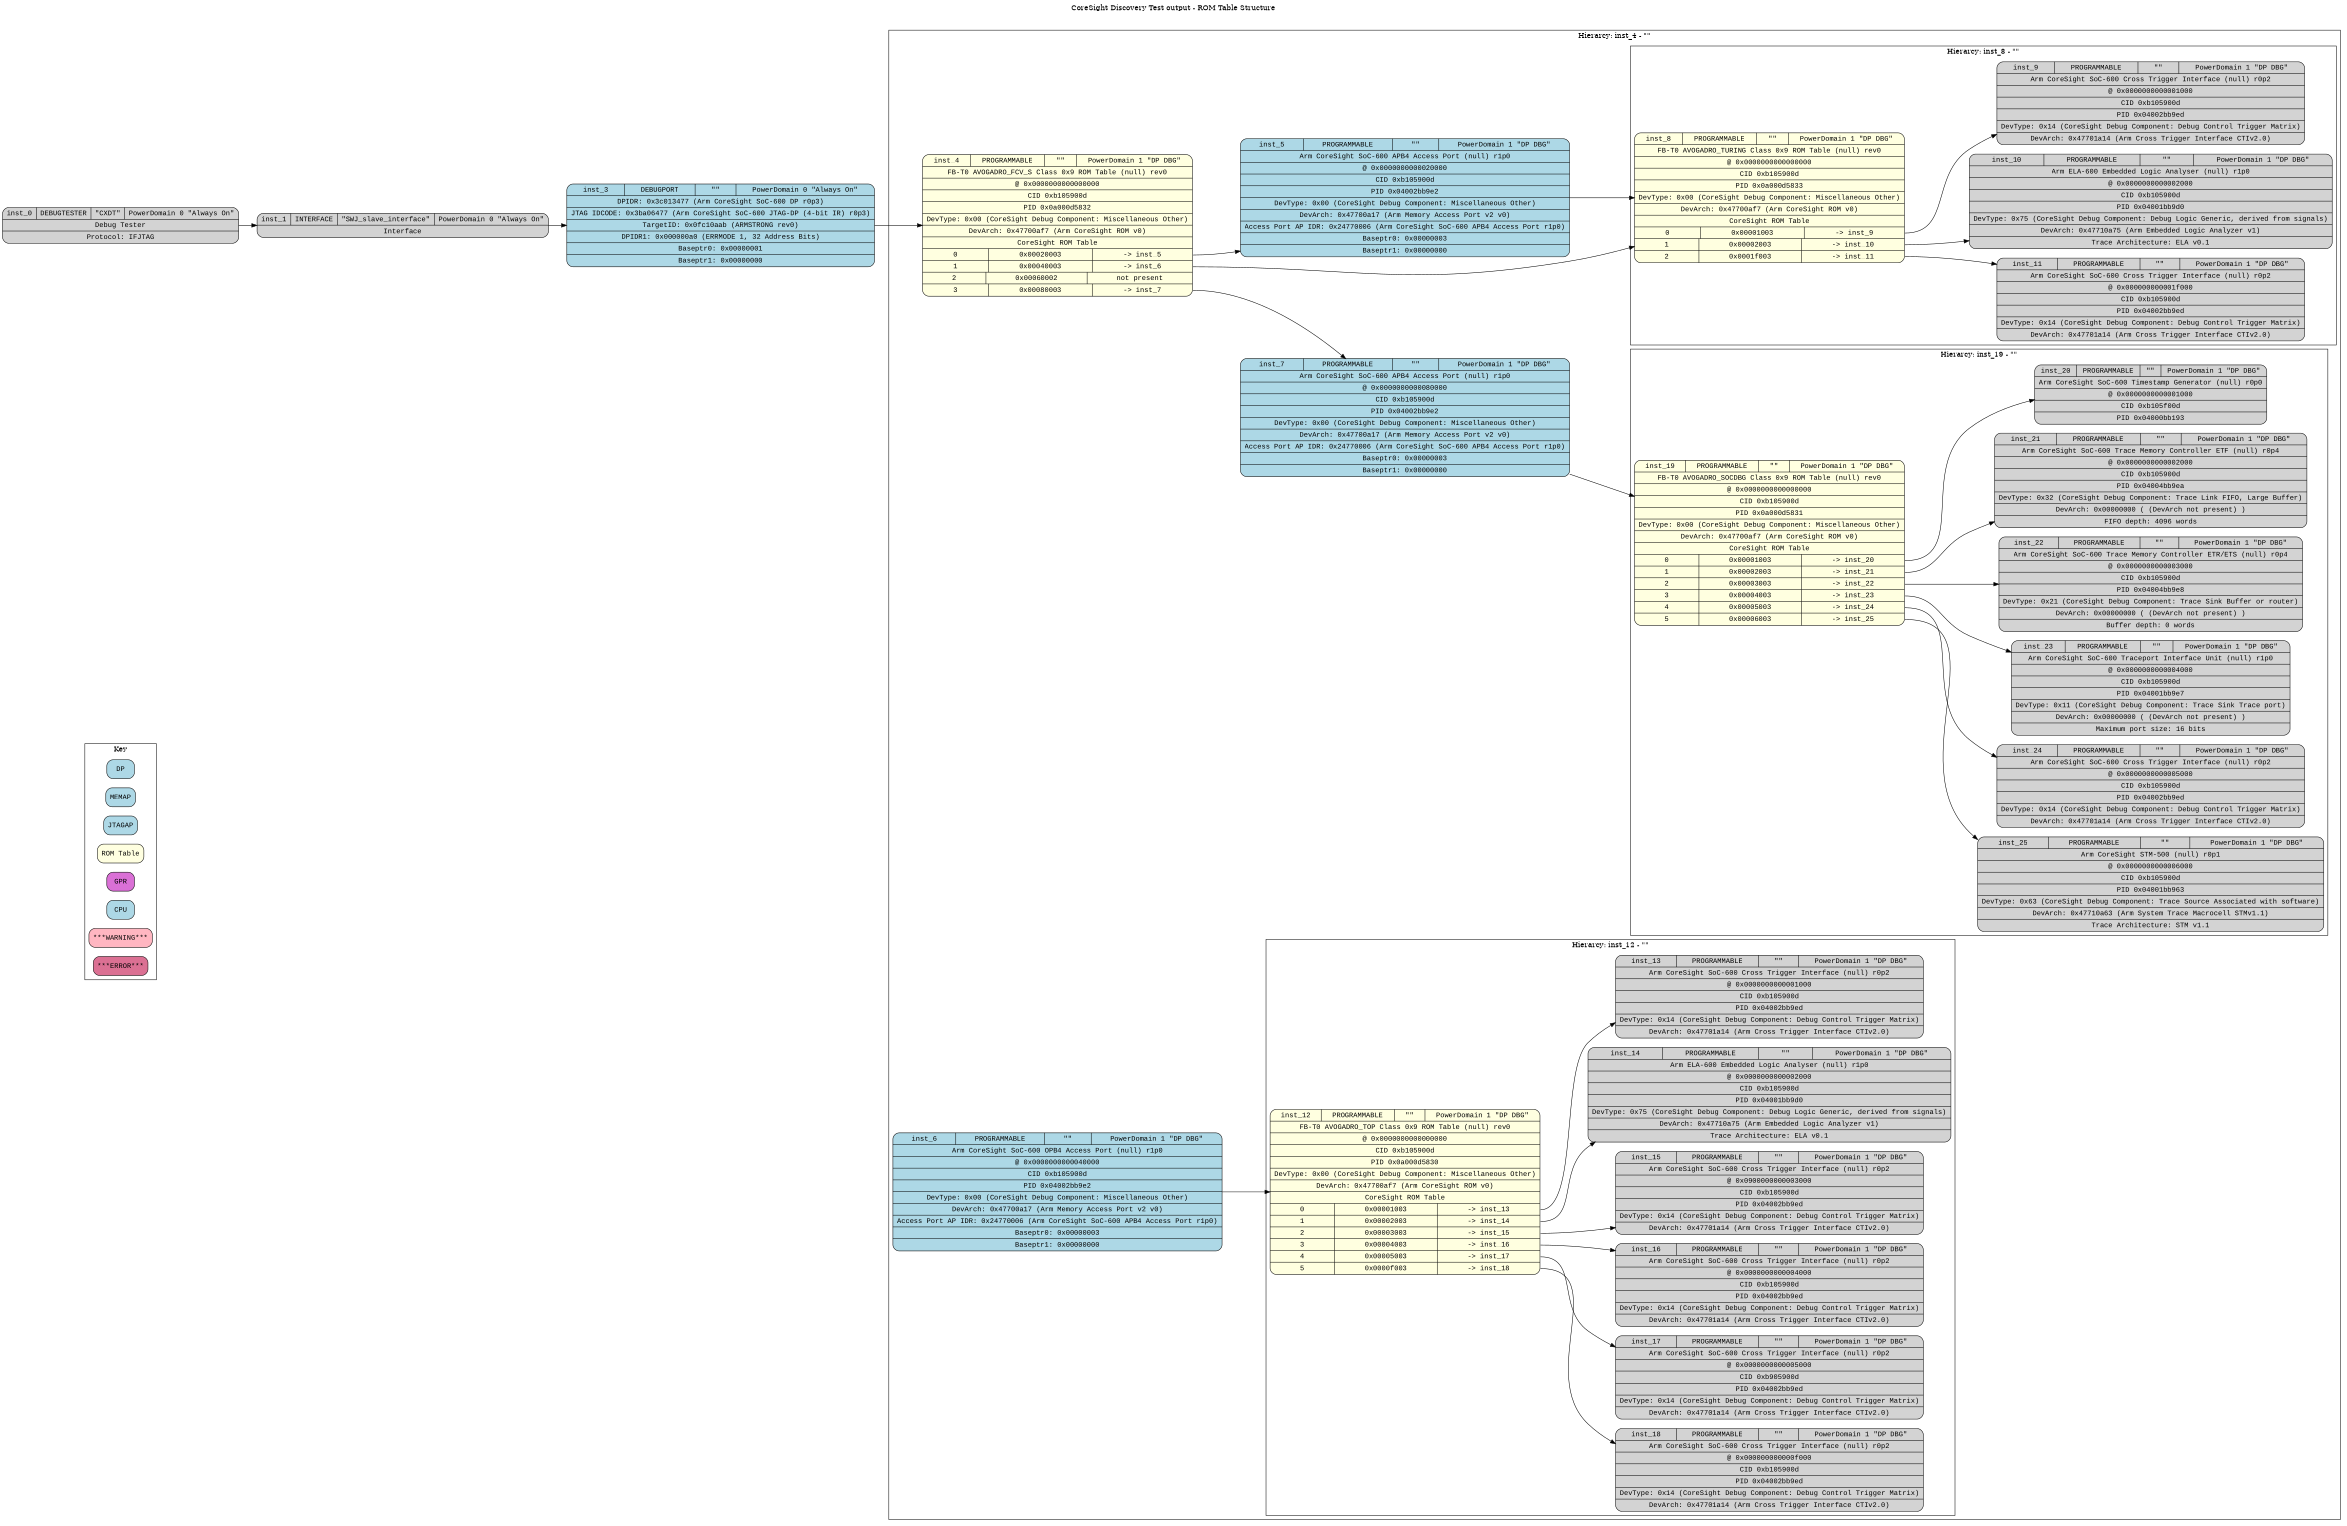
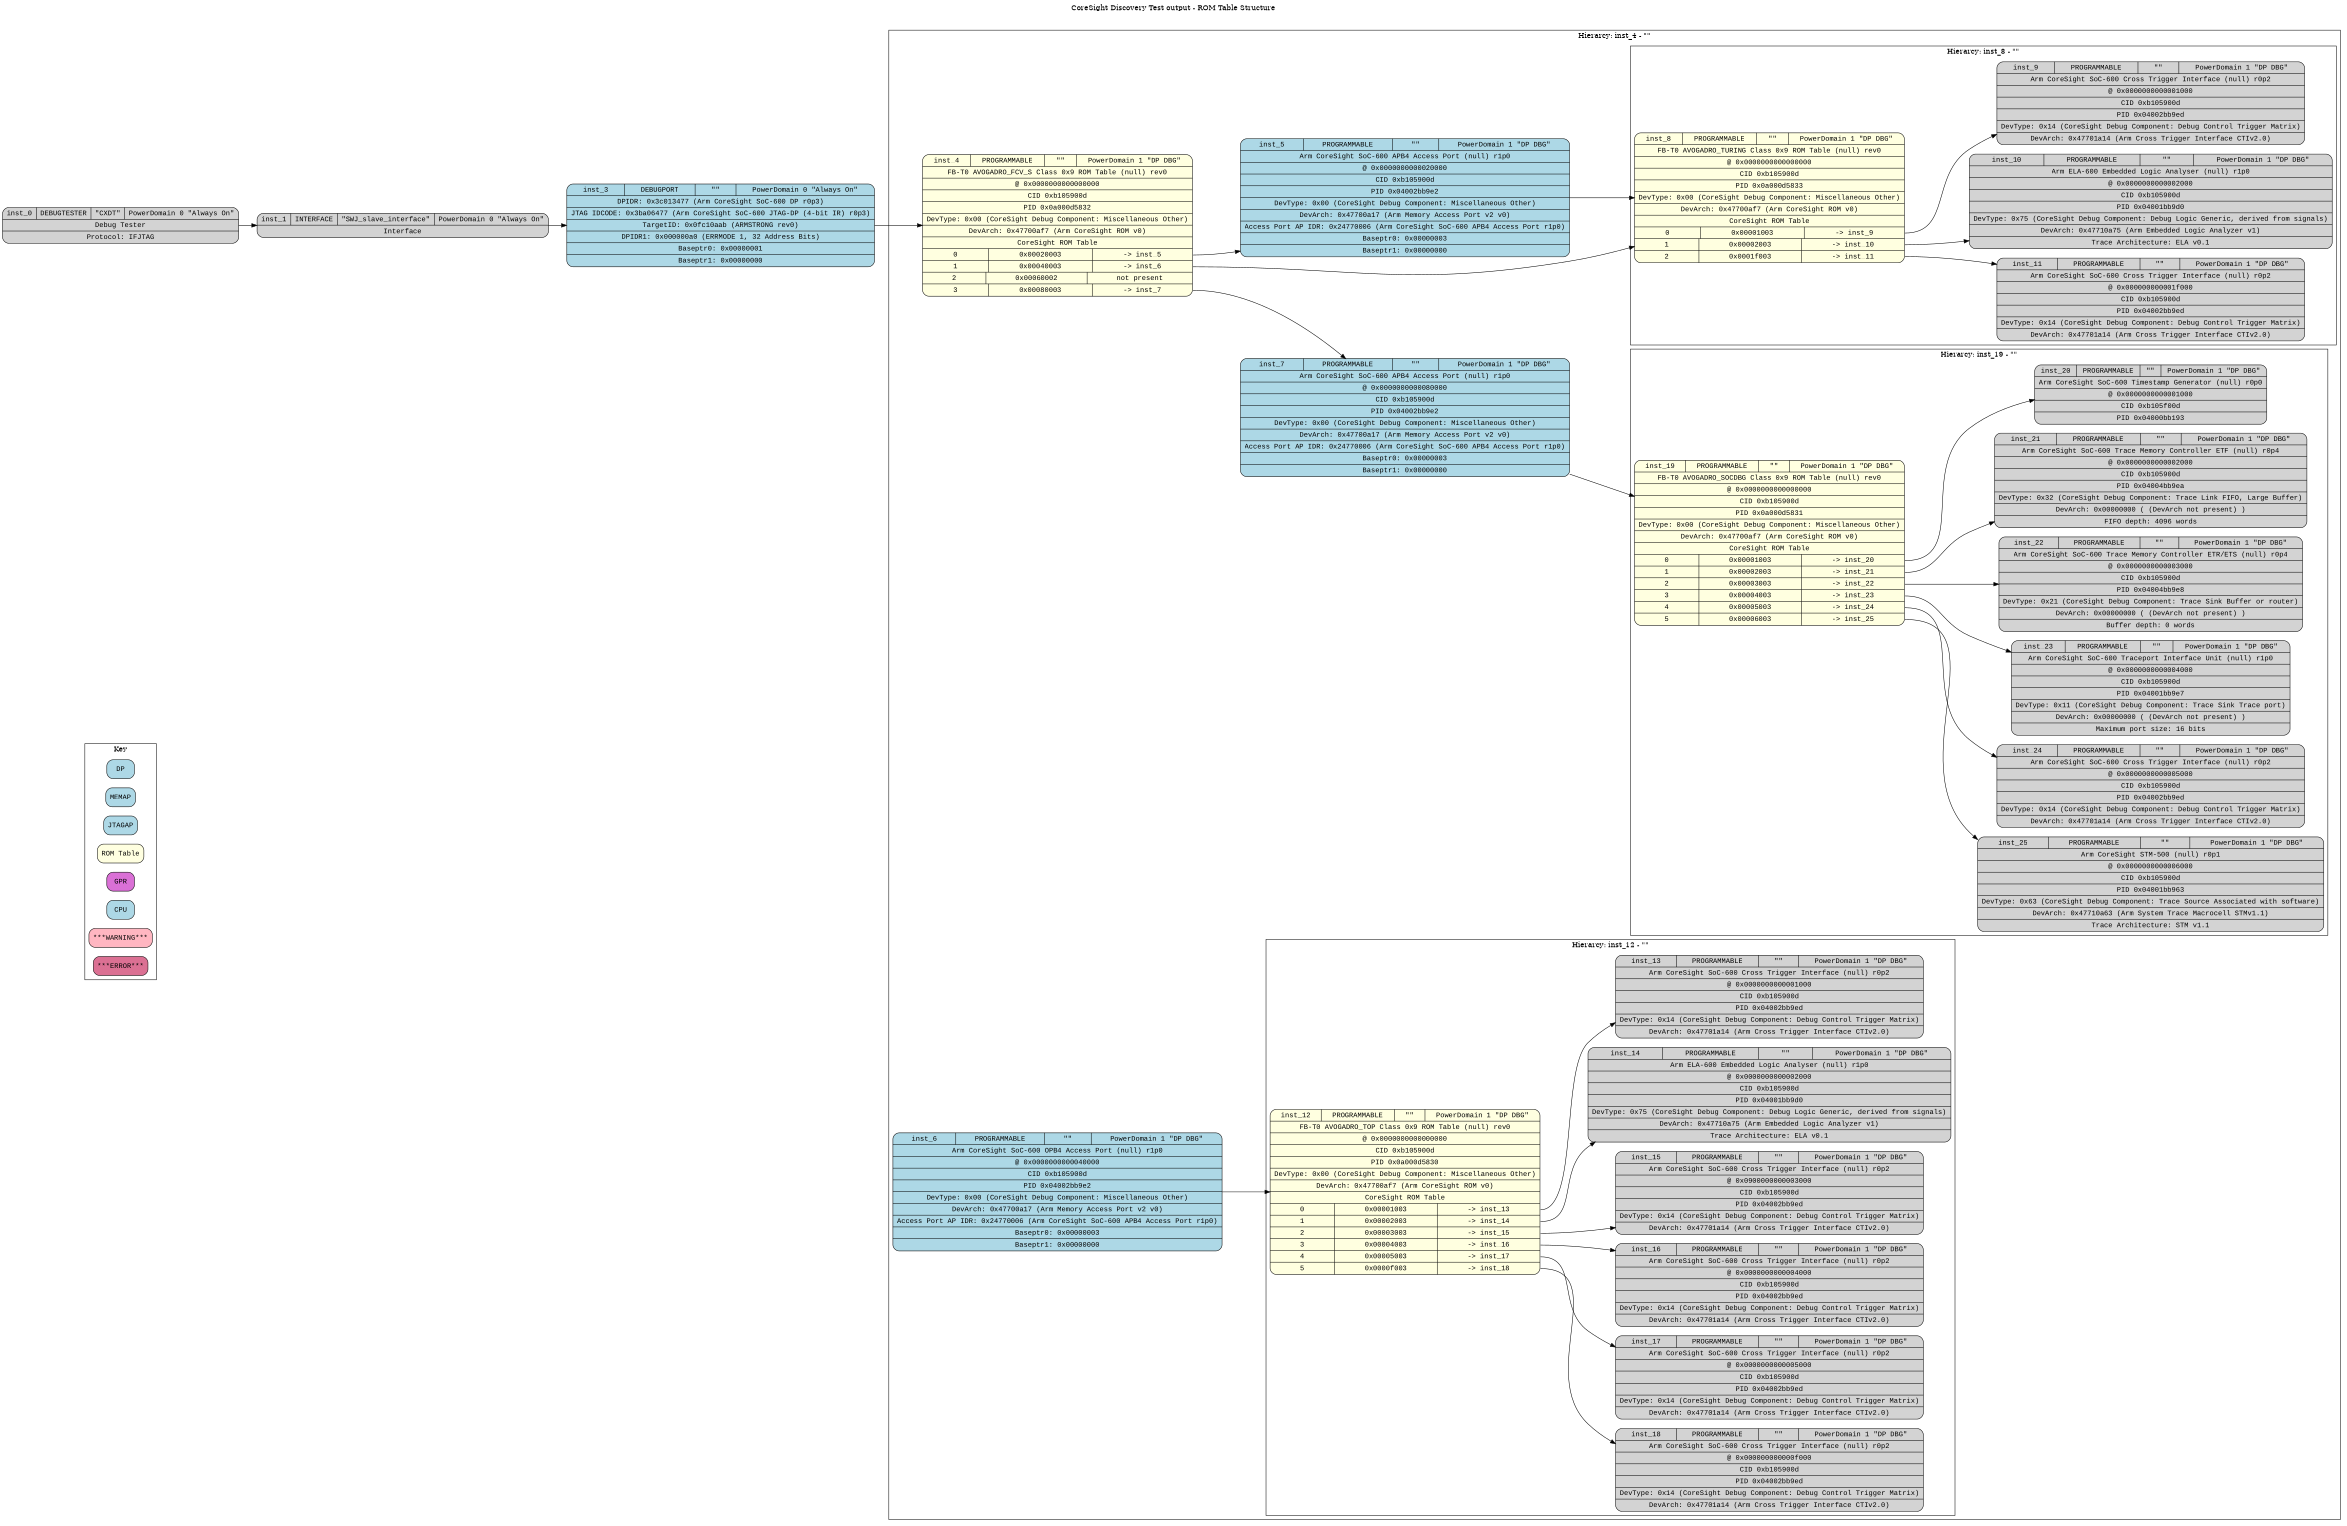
(1769, 1377) -> (1769, 1377)
